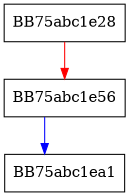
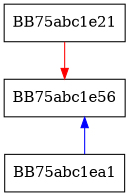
(65, 23) -> (65, 23)
(45, 130) -> (85, 141)
